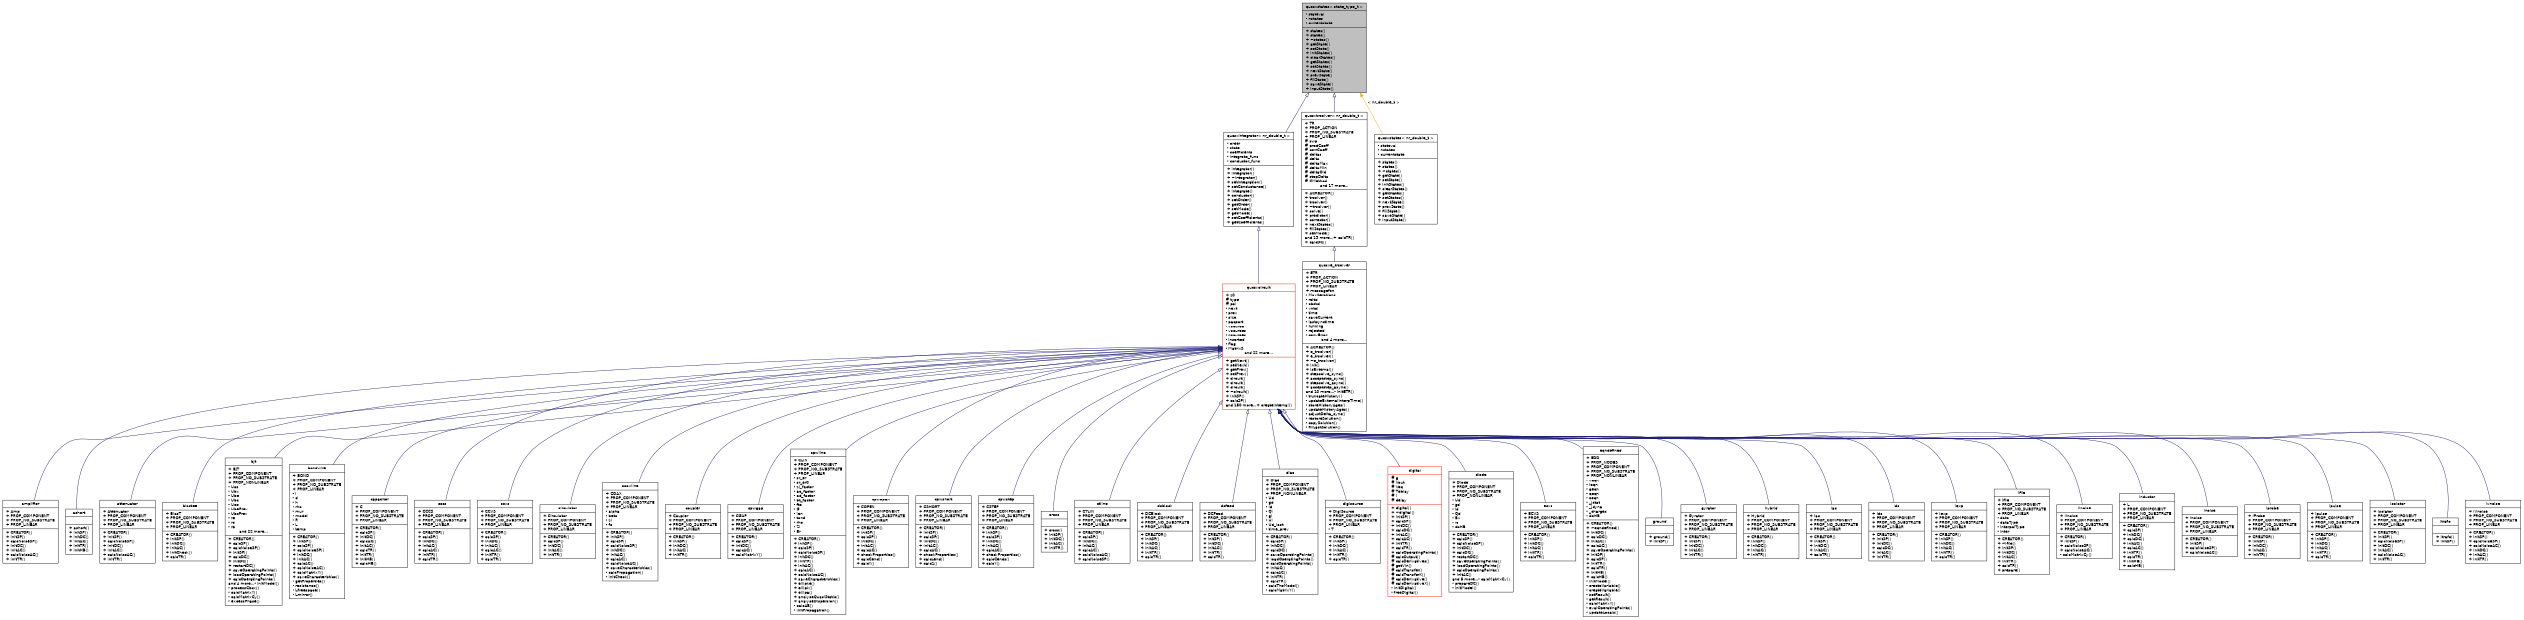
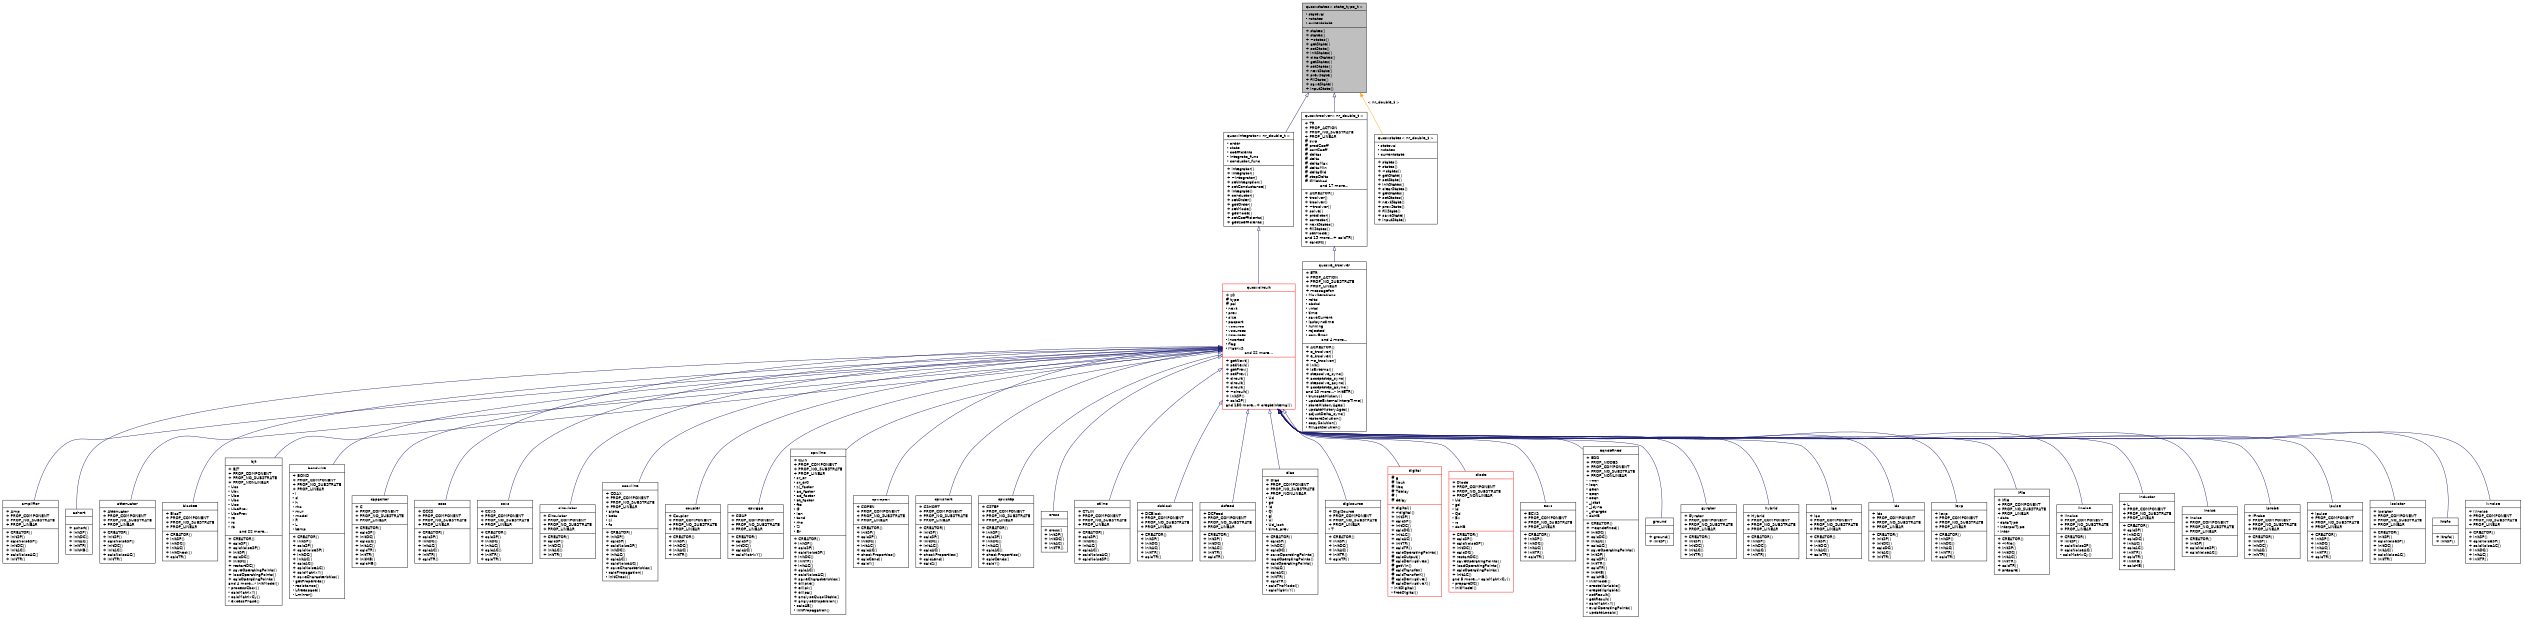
(1481, 532) -> (1481, 532)
